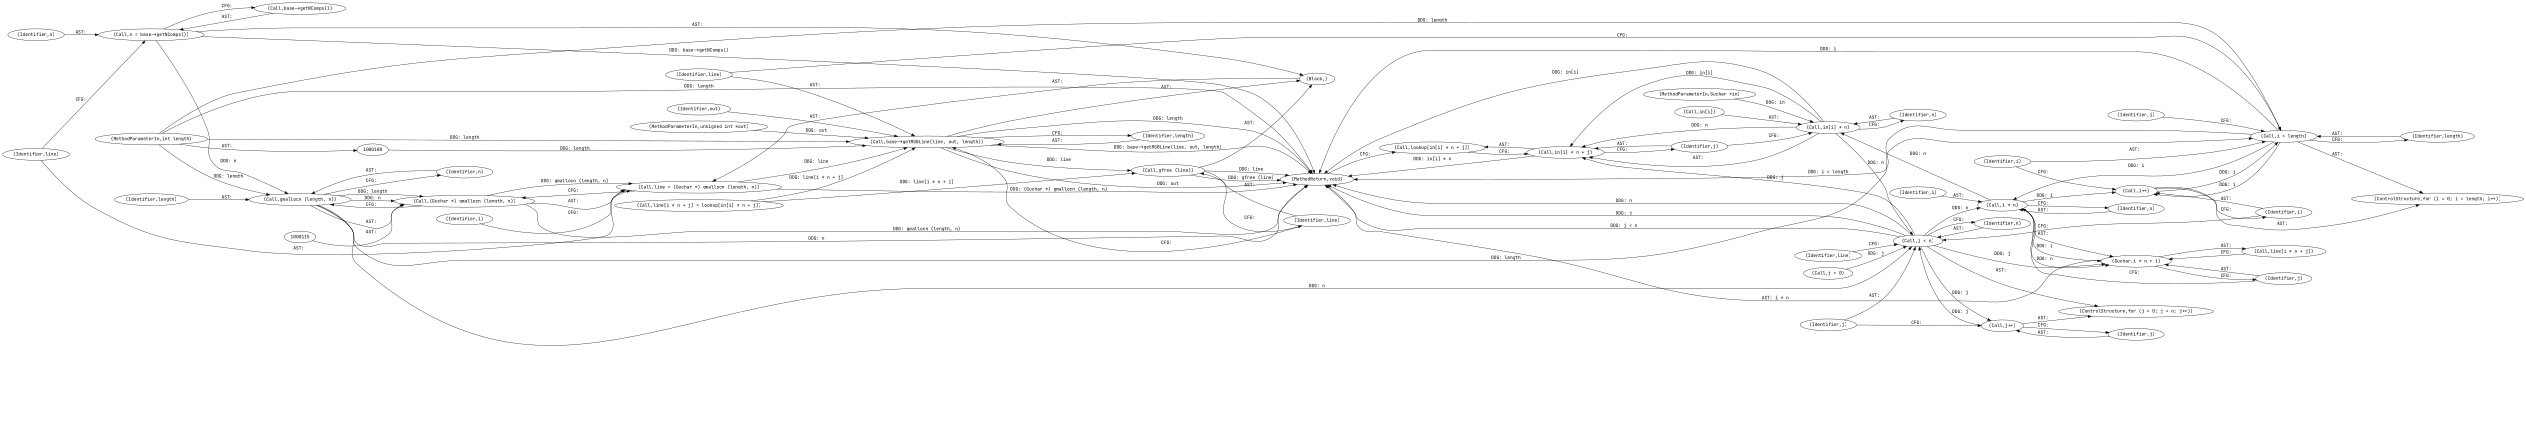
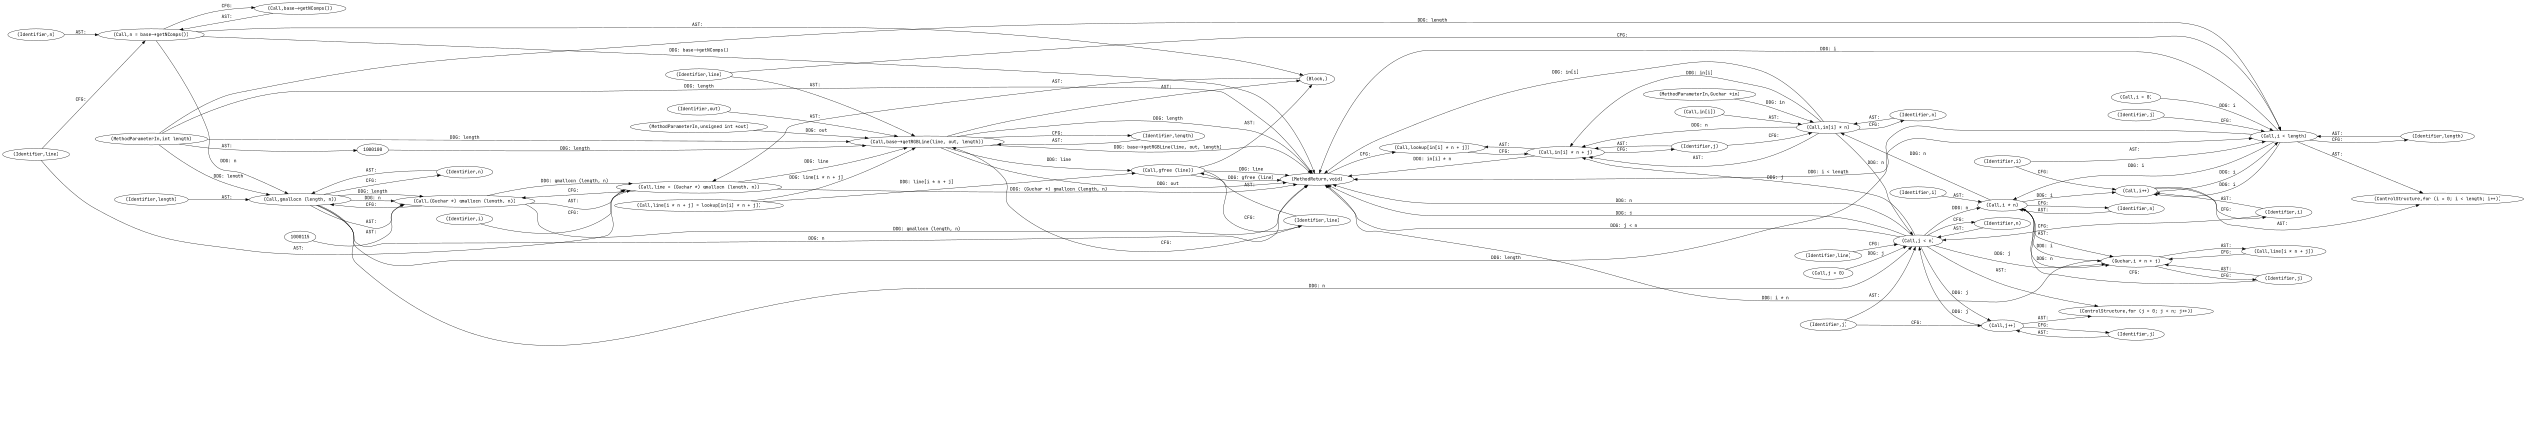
none -> (2136, 97)
(1775, 298) -> (1775, 298)
